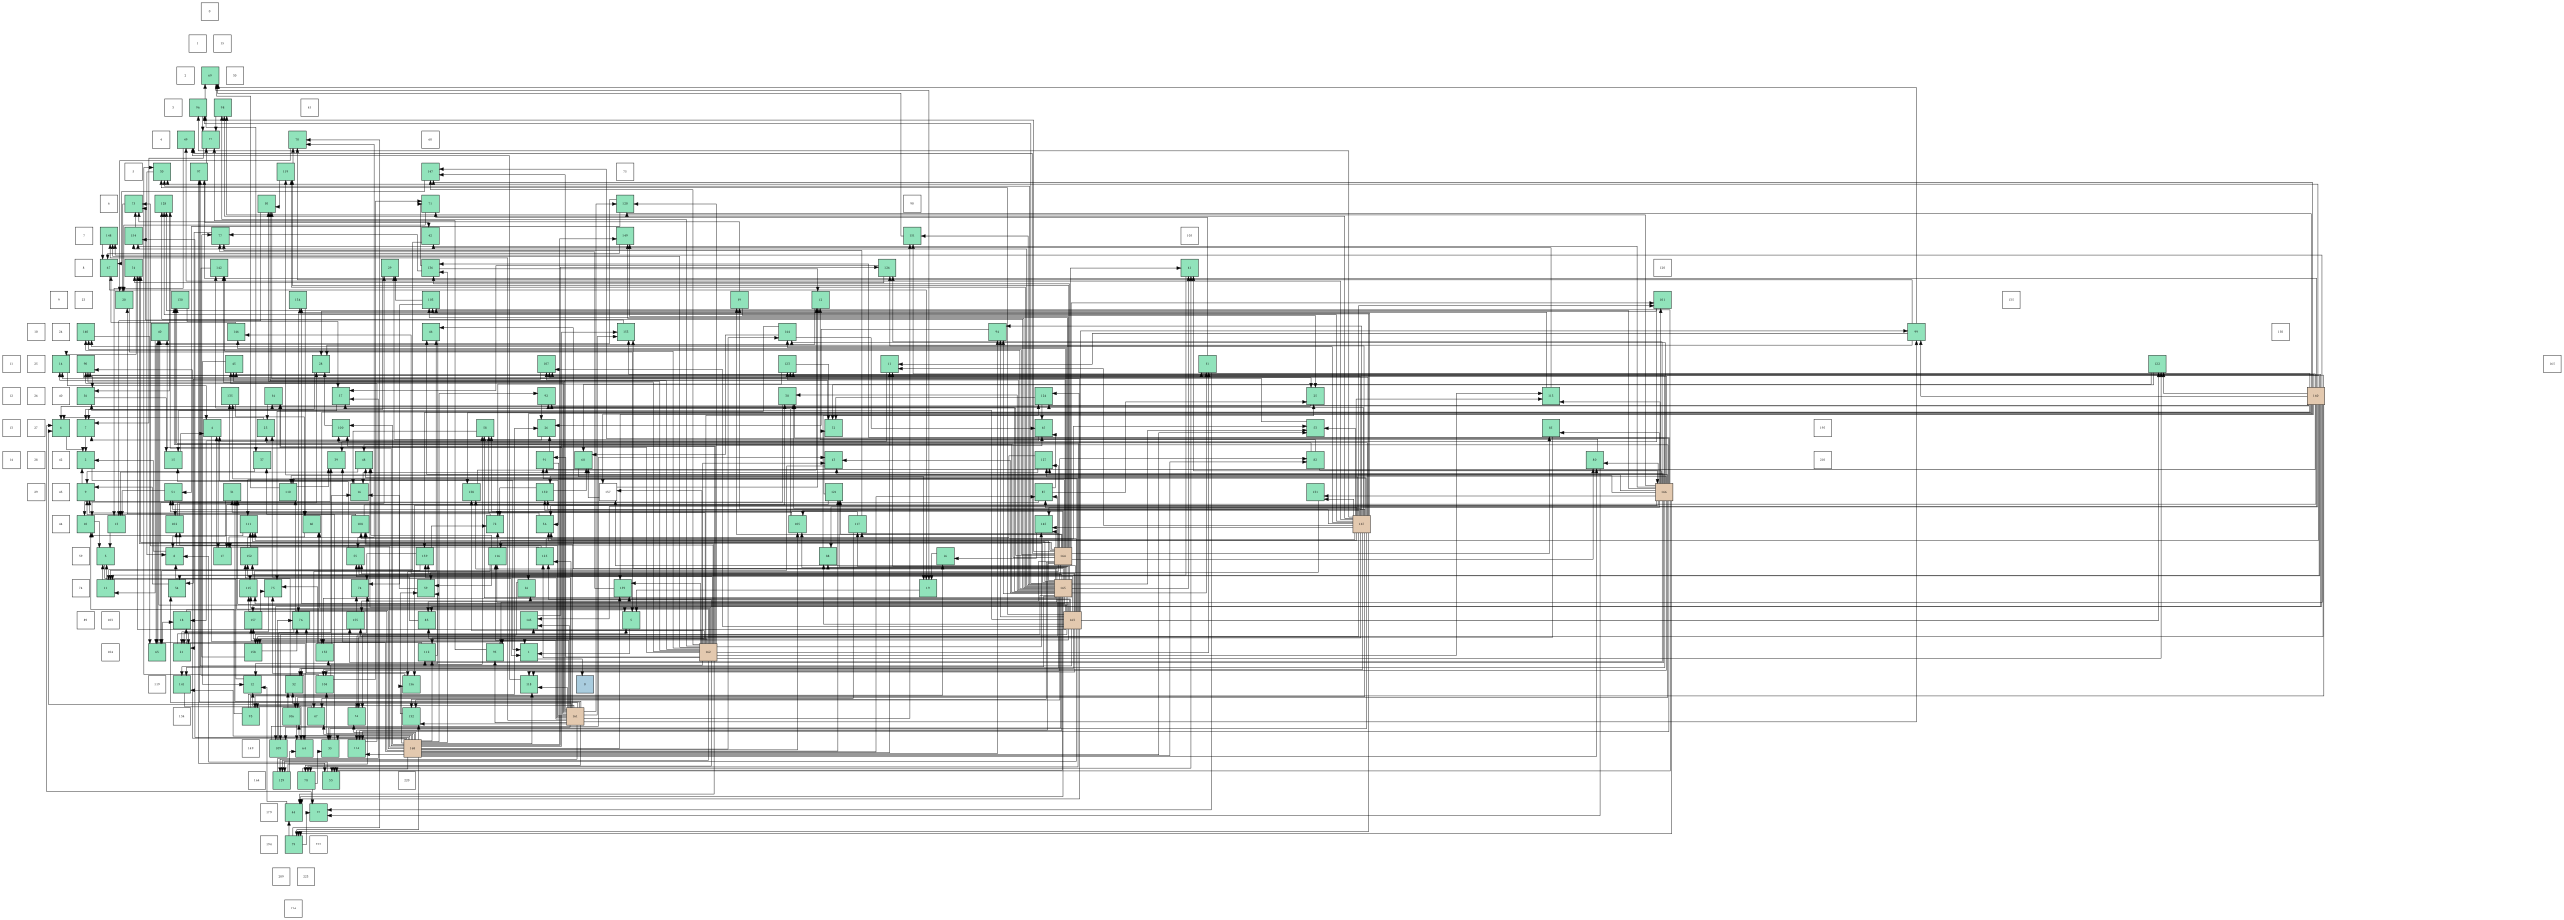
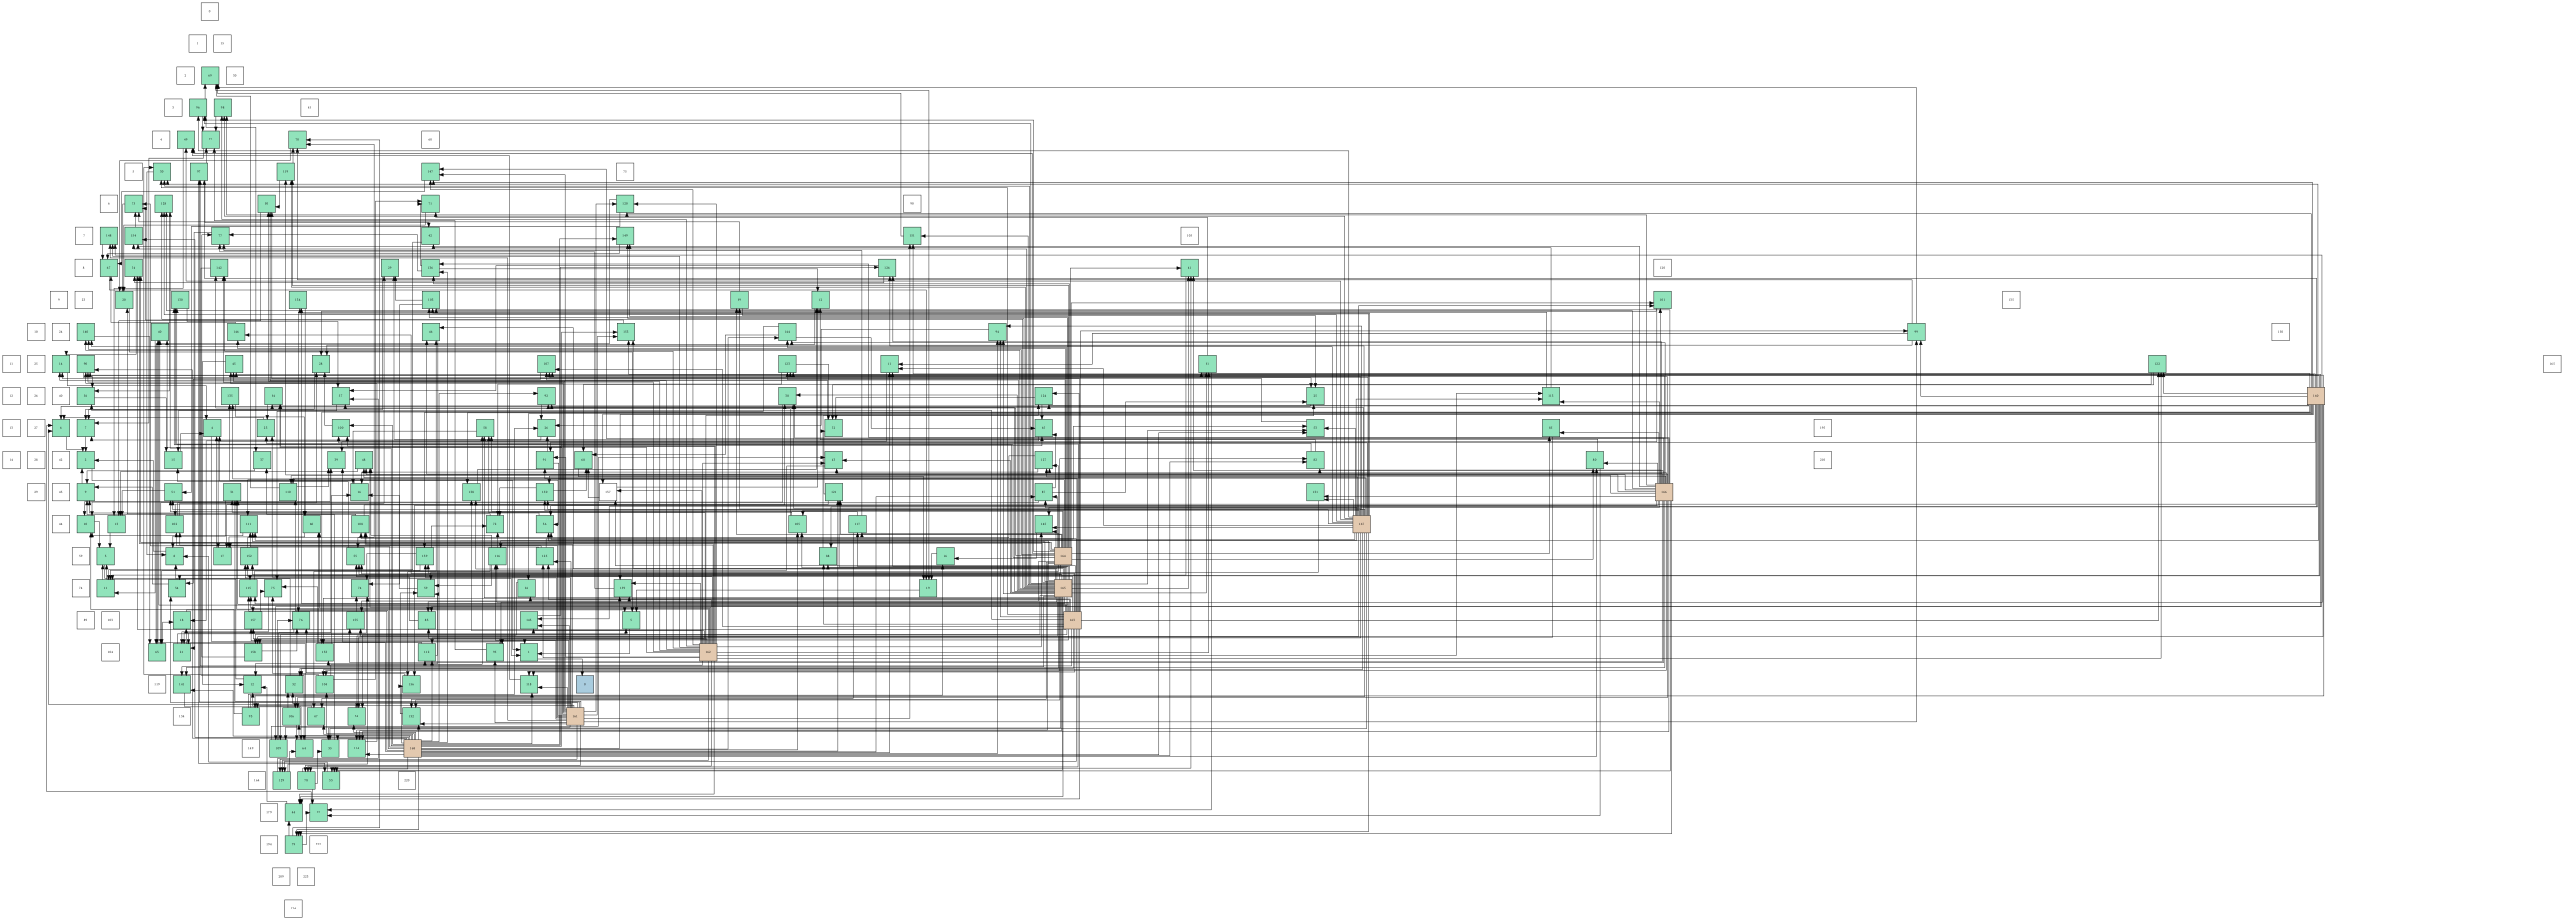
(1492, 470) -> (1497, 470)
